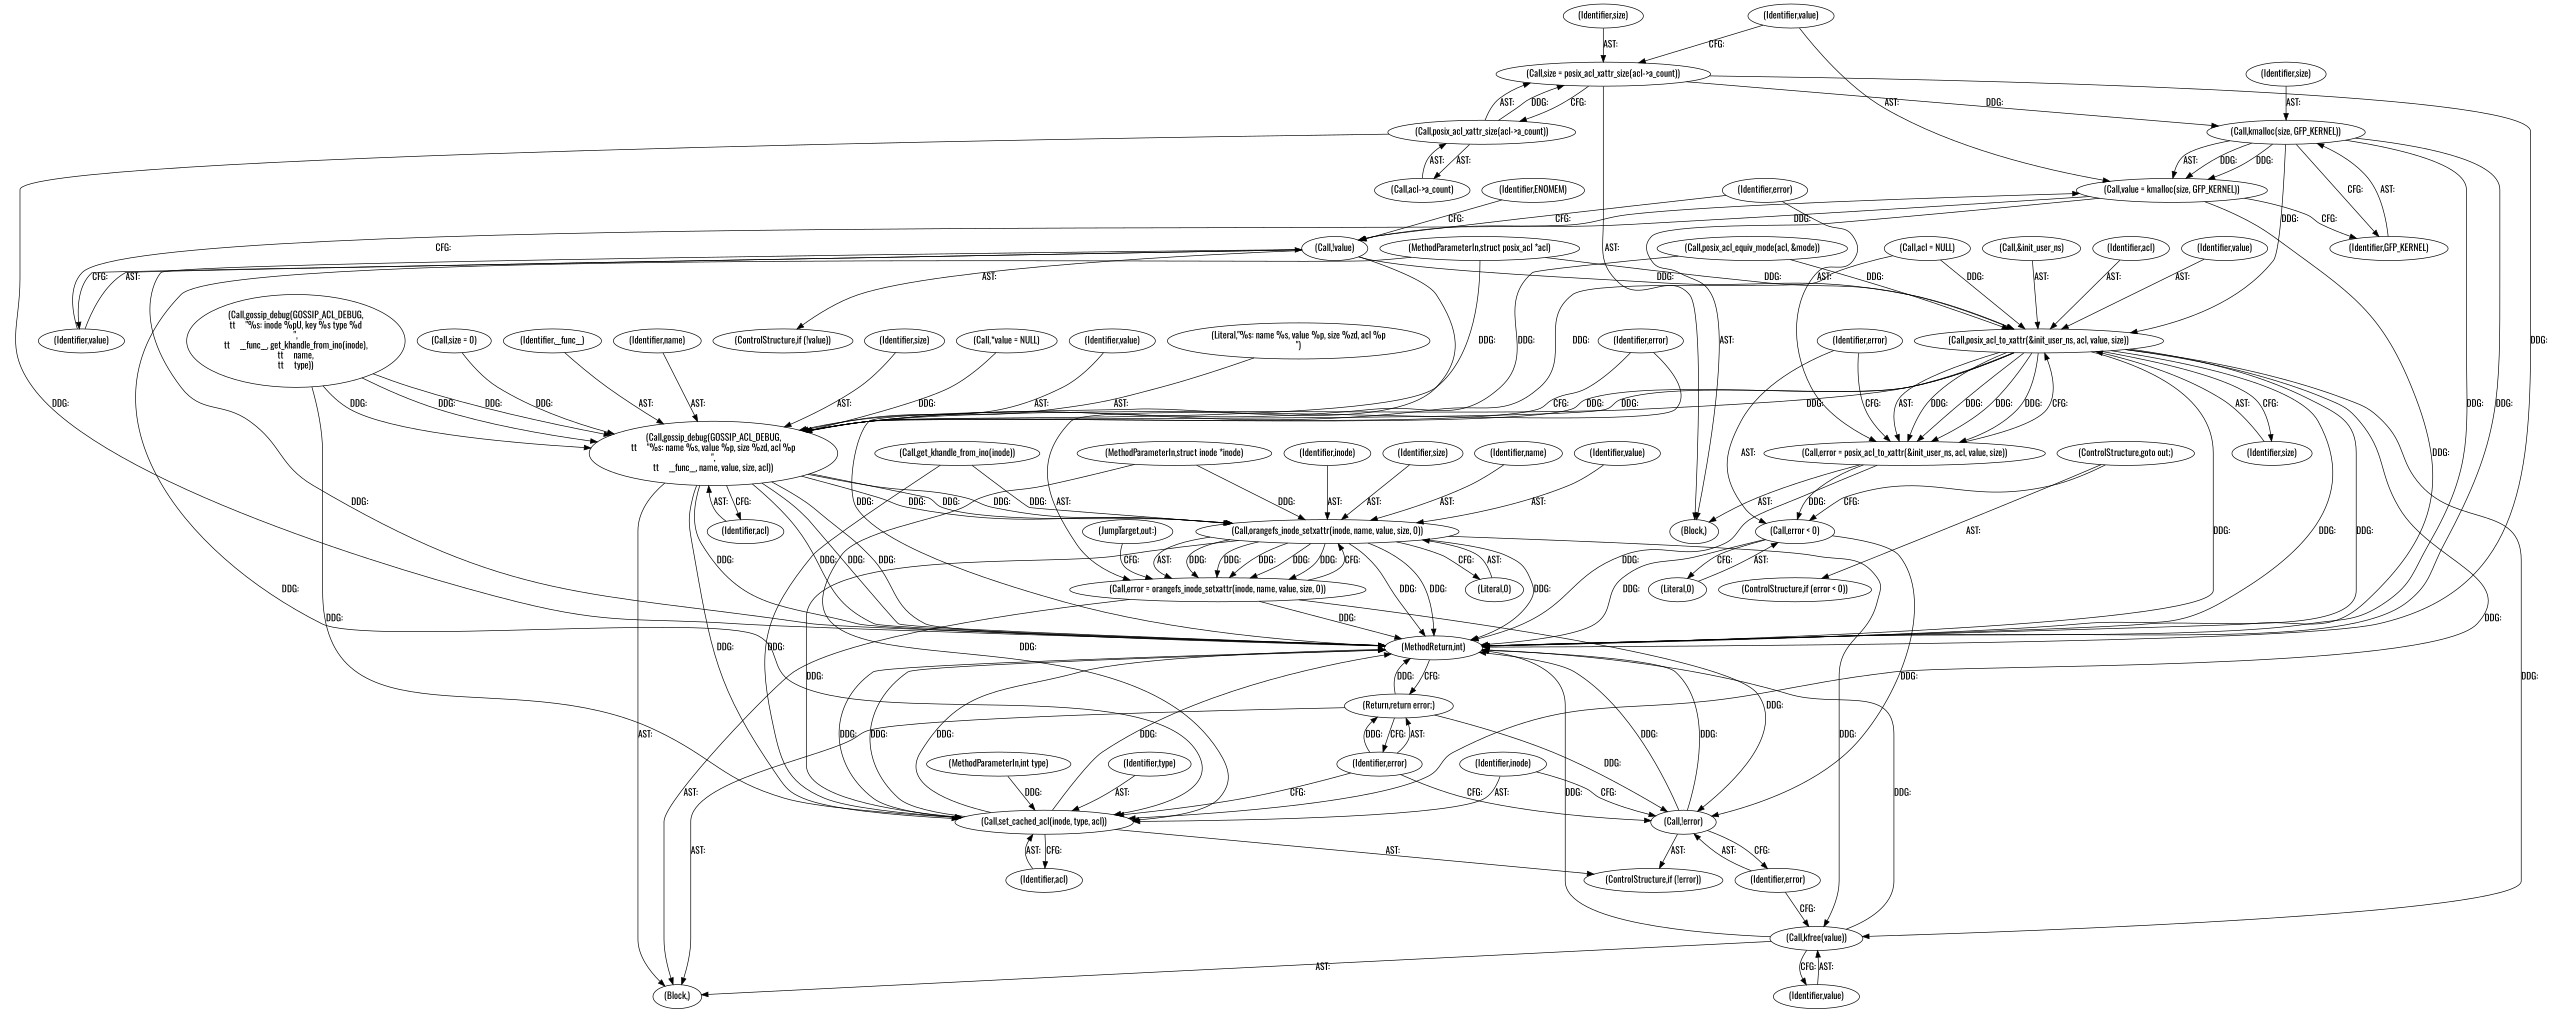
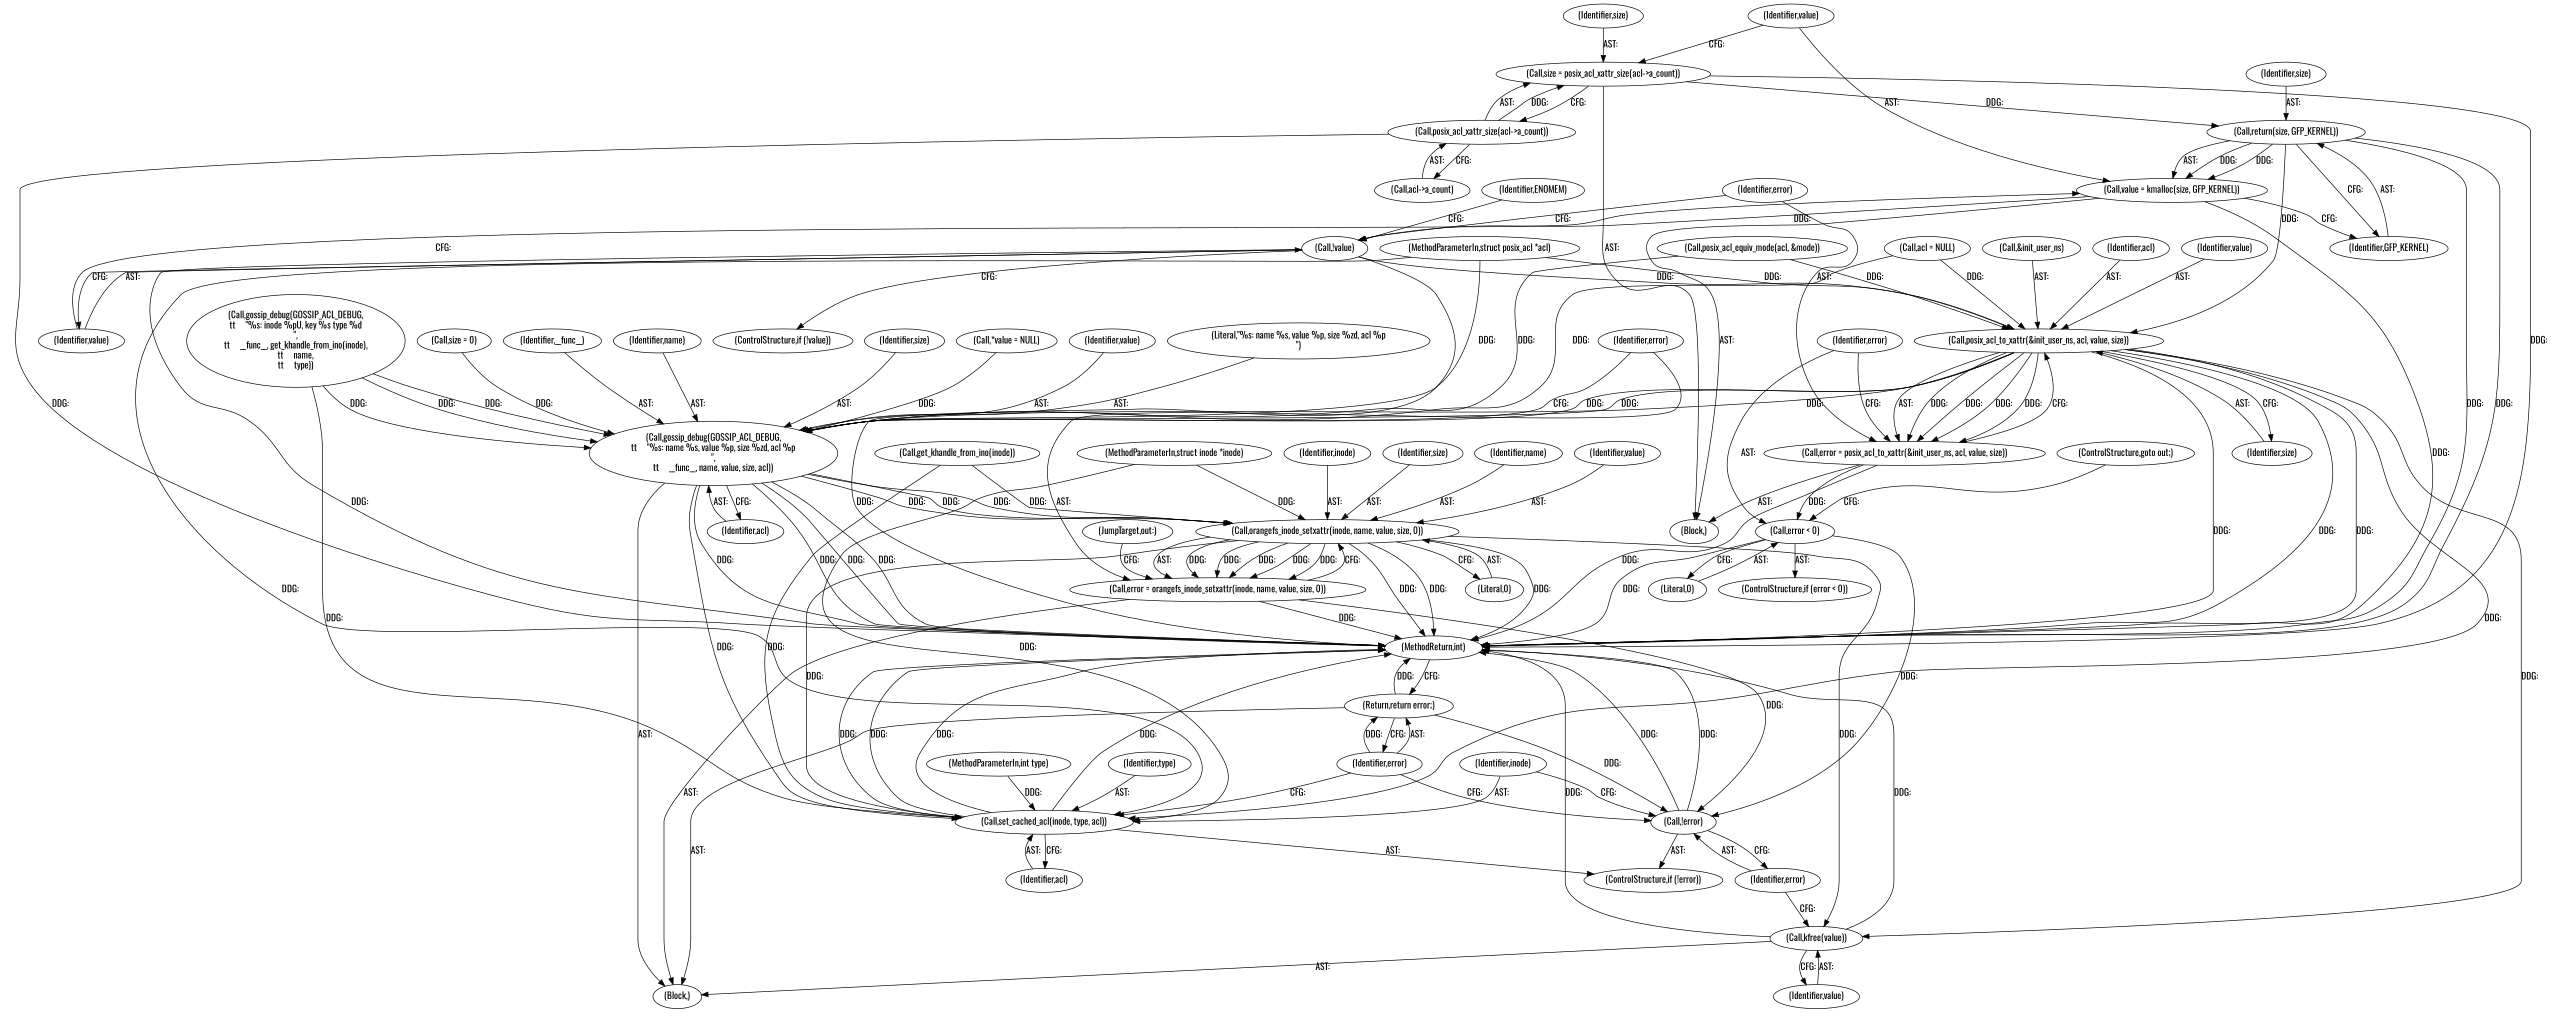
(2286, 132) -> (2286, 132)
(1465, 161) -> (1465, 161)
(990, 278) -> (990, 278)
(1965, 521) -> (1795, 557)
